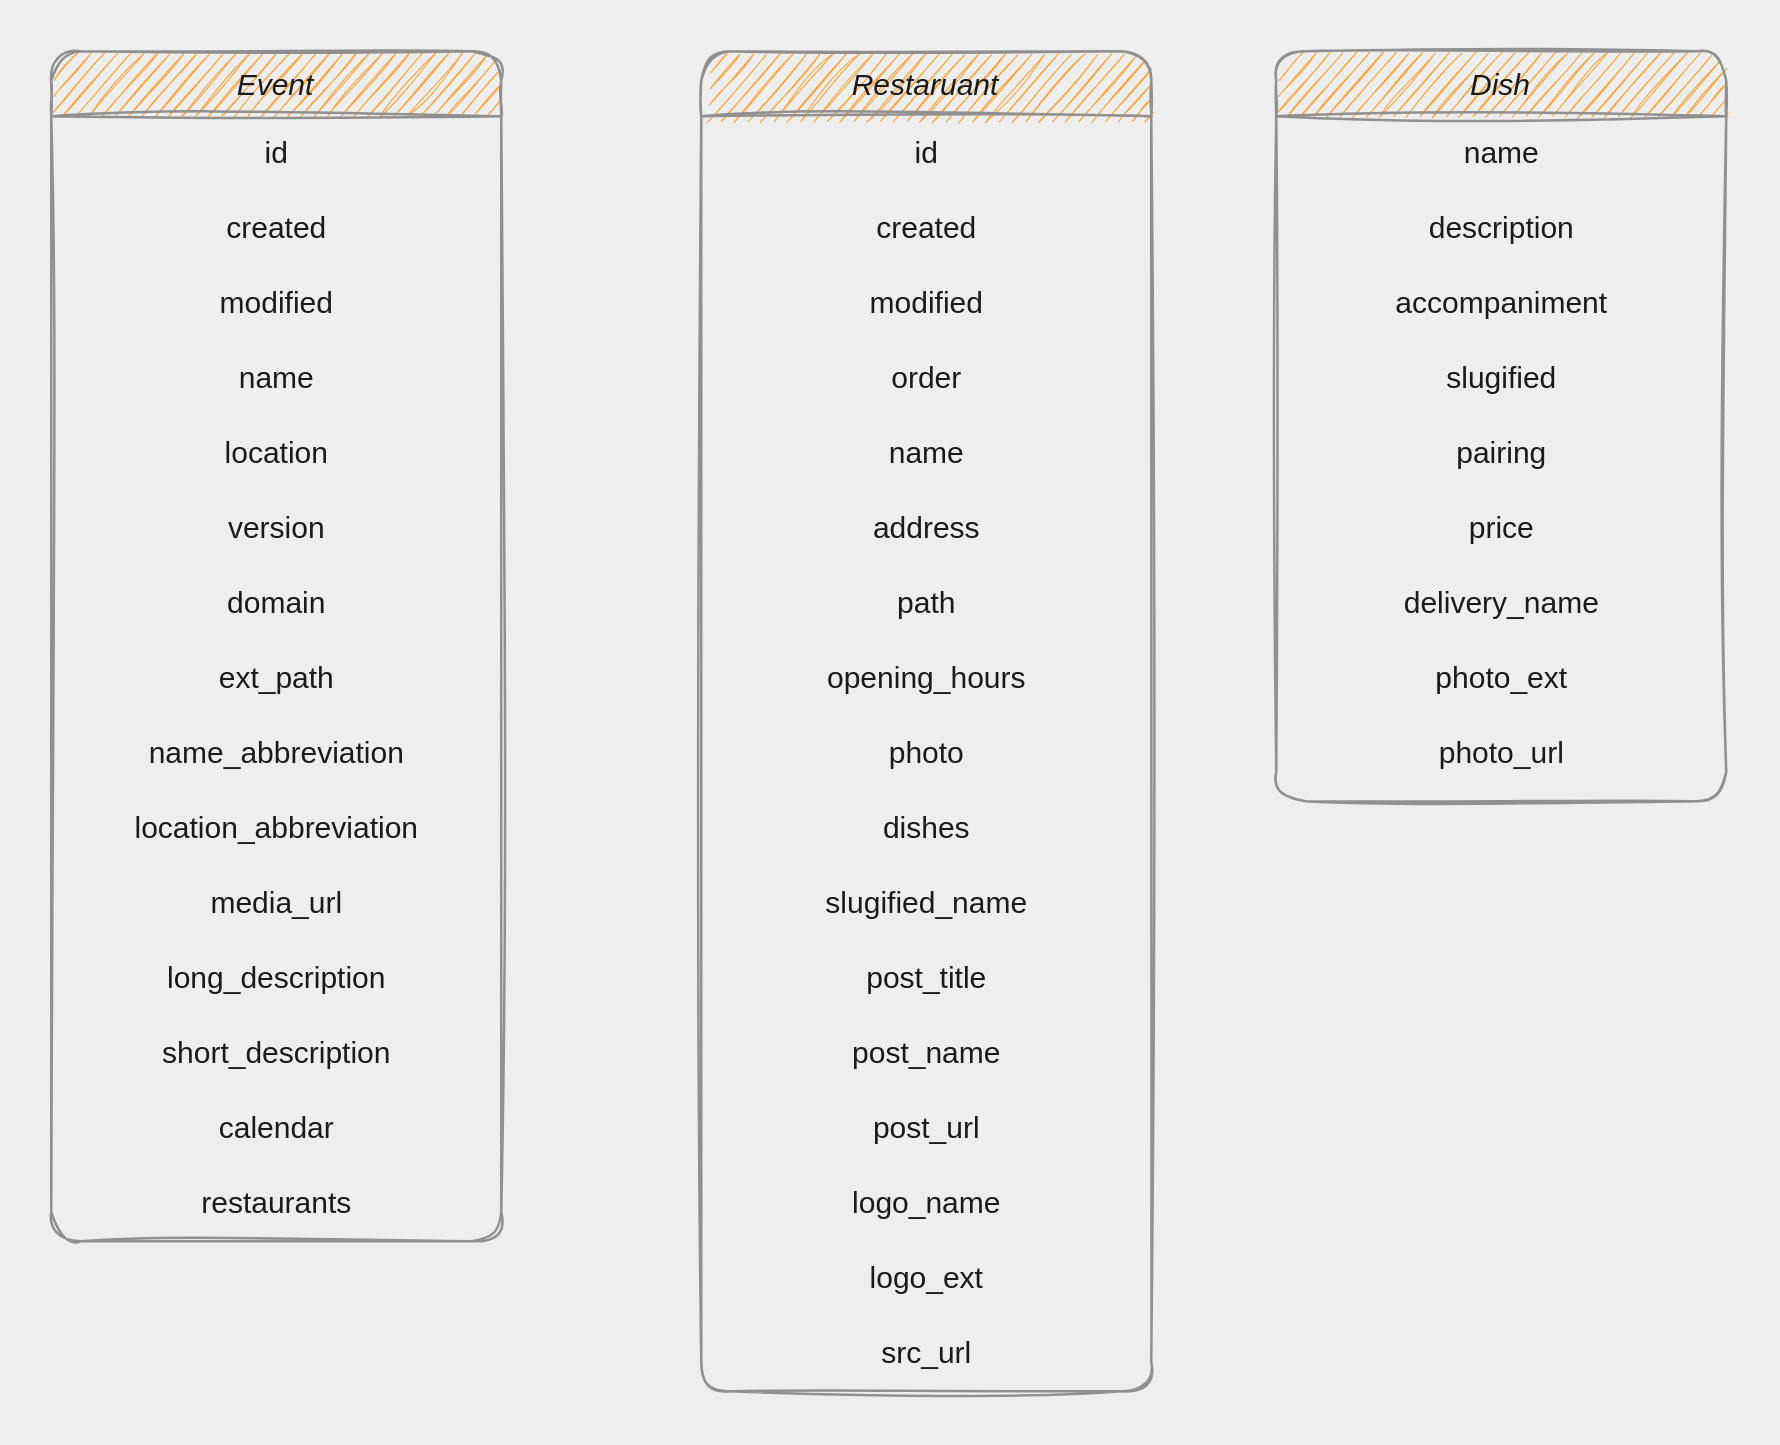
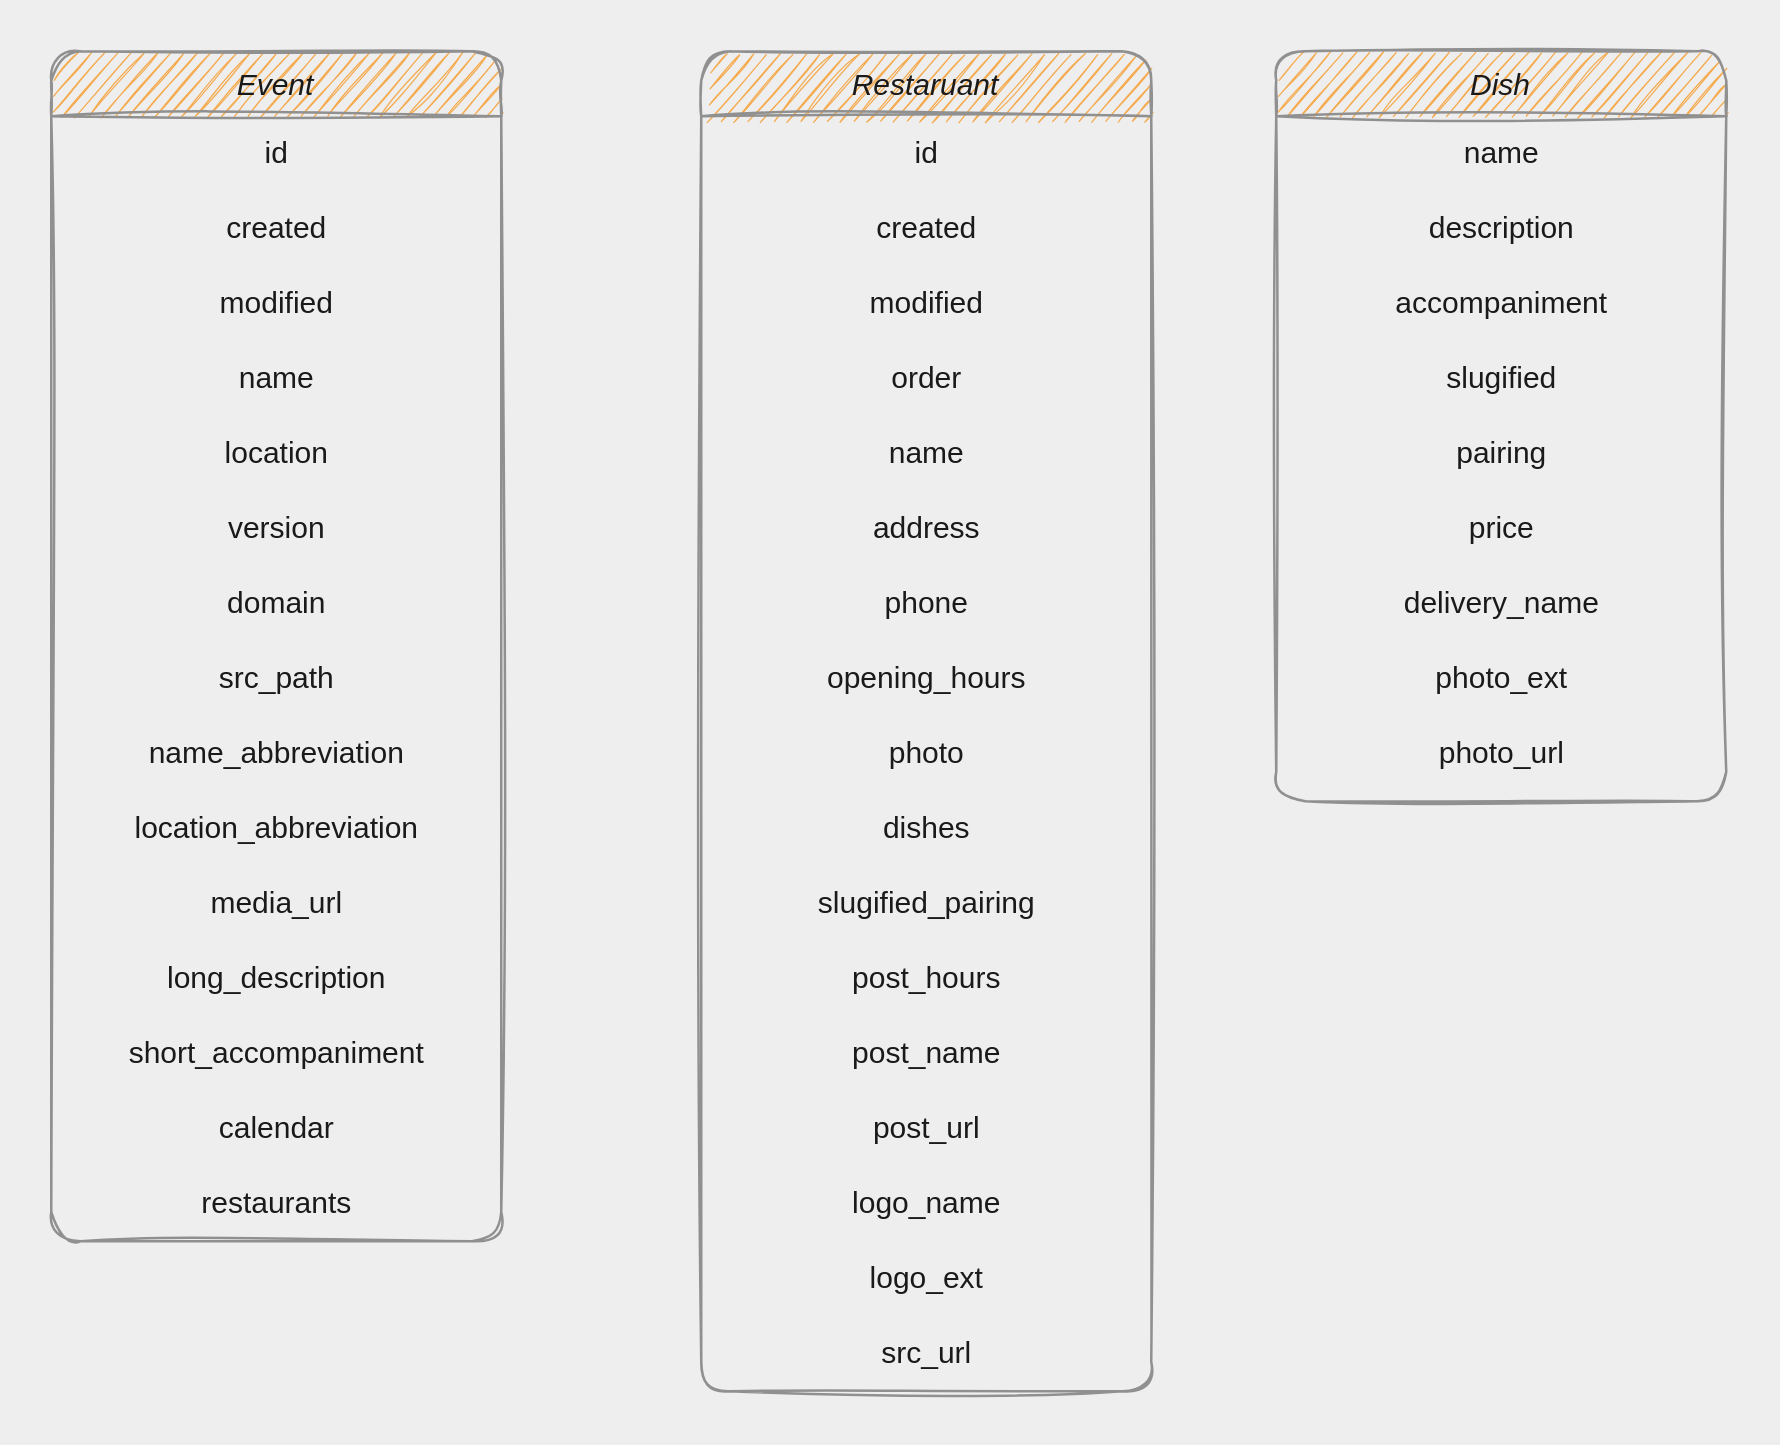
(928, 604) -> (928, 604)
(278, 679) -> (278, 679)
(928, 904) -> (928, 904)
(928, 979) -> (928, 979)
(278, 1054) -> (278, 1054)
